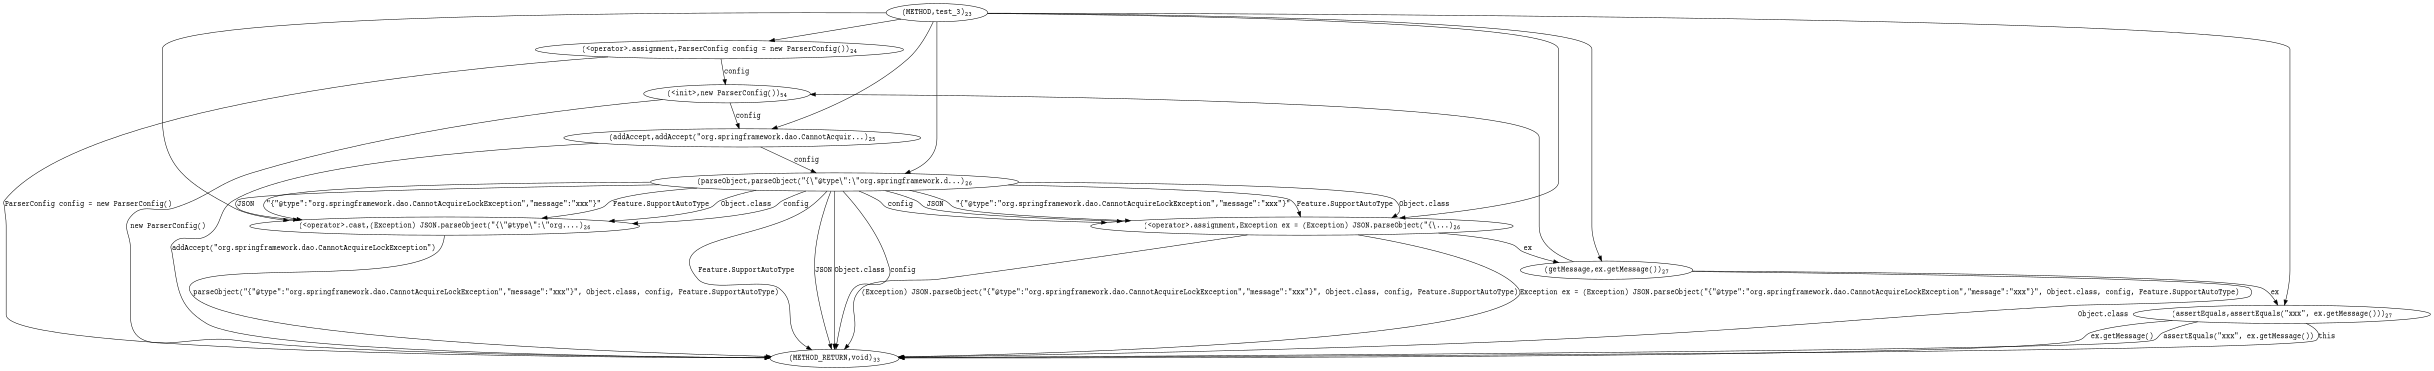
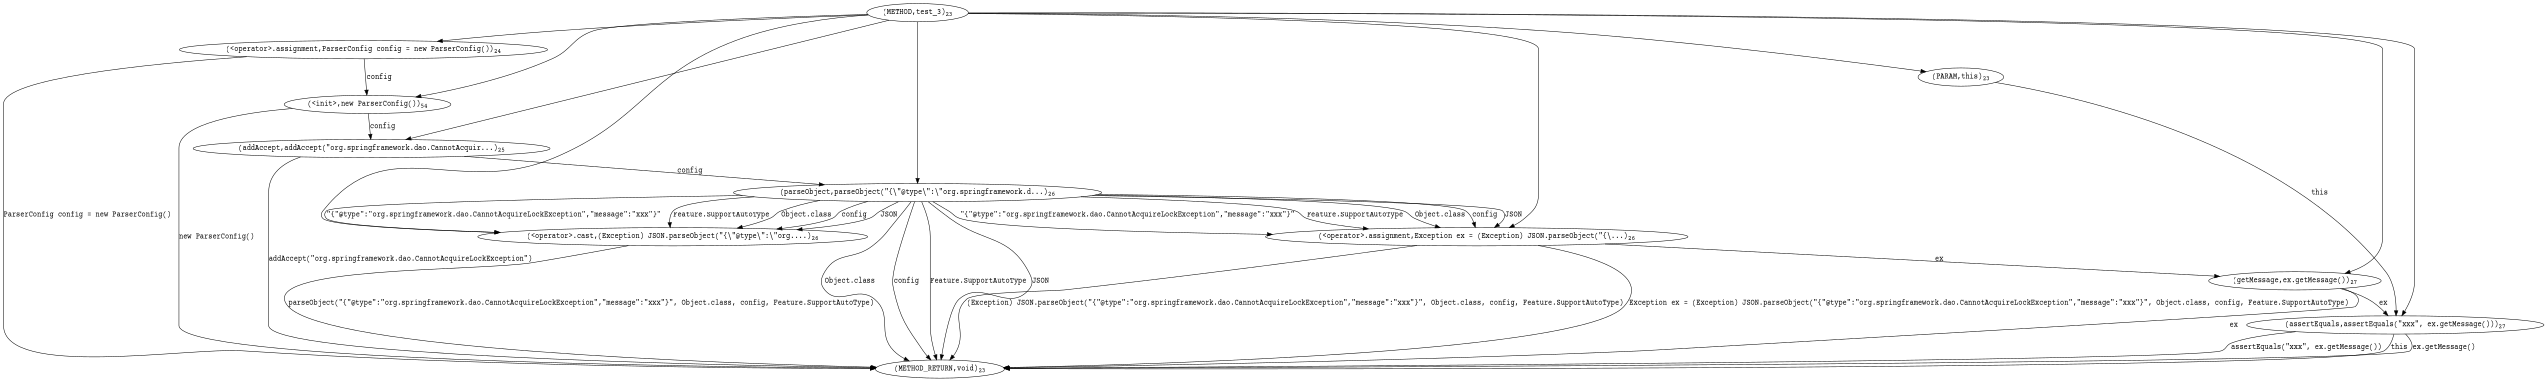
none -> (1961, 77)
(1250, 103) -> (591, 32)
(2103, 314) -> (2234, 325)
(877, 358) -> (982, 368)
